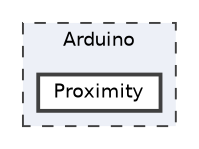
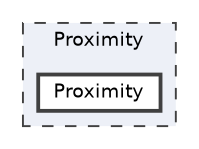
(99, 41) -> (99, 41)
